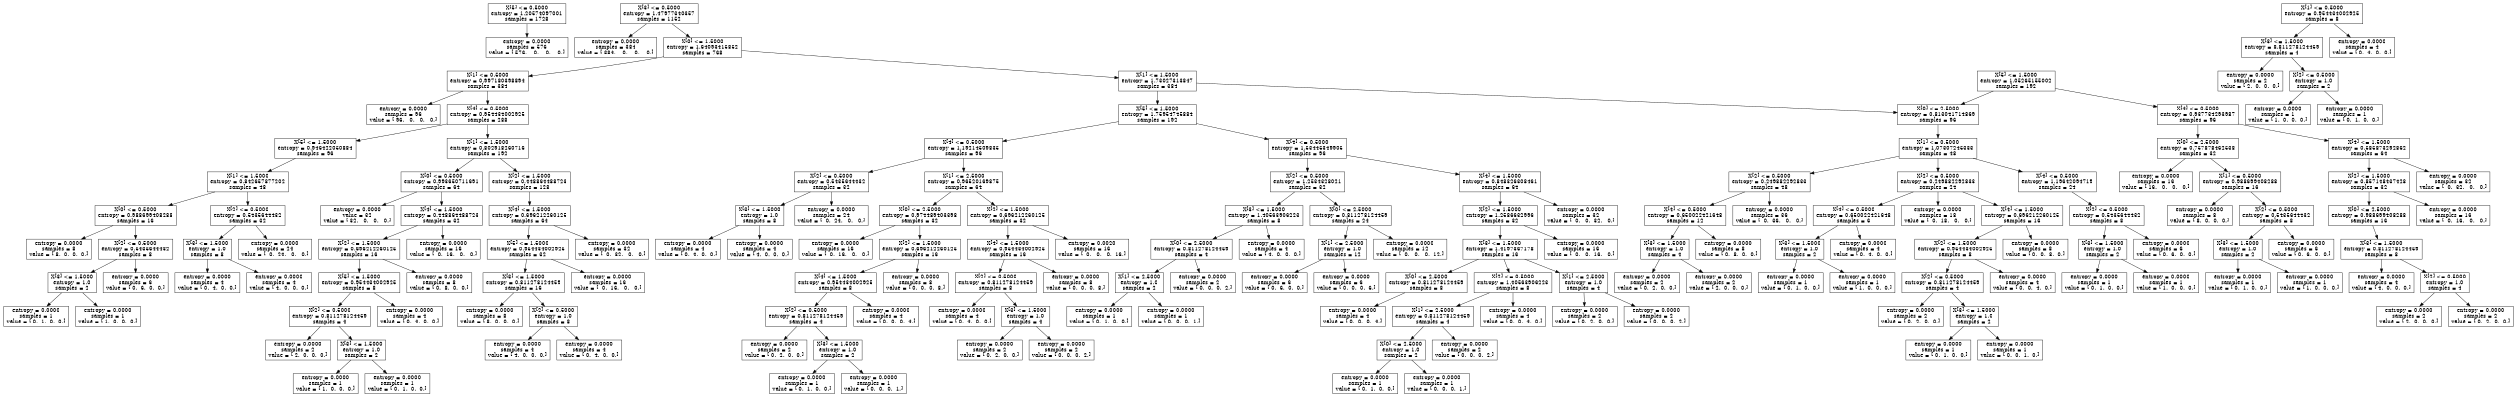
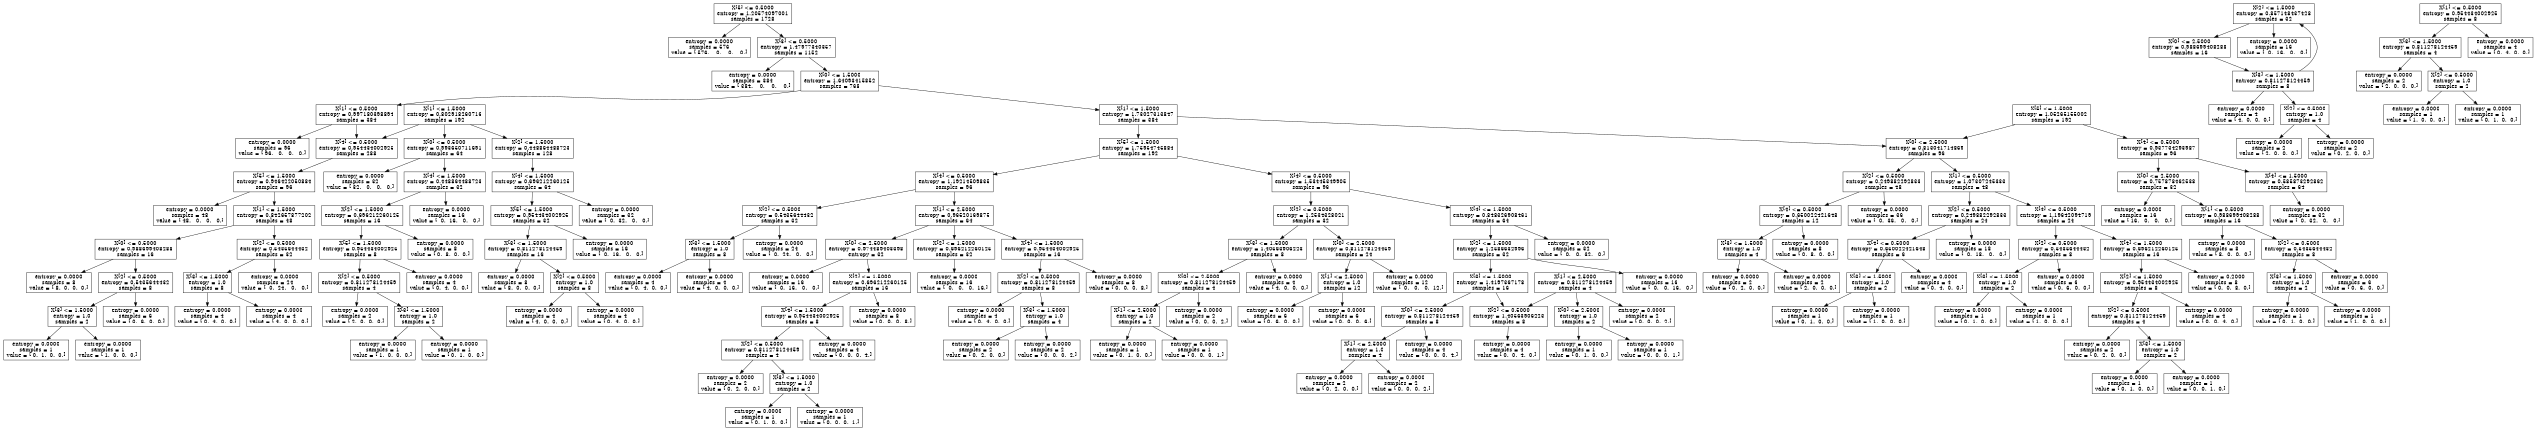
none -> (773, 29)
(2282, 47) -> (2420, 47)
(488, 130) -> (402, 131)
(2369, 163) -> (2317, 49)
(1857, 165) -> (1907, 164)
(1500, 182) -> (1491, 216)
(1978, 198) -> (2097, 232)
none -> (190, 216)
(357, 216) -> (360, 182)
(920, 216) -> (866, 249)
(1008, 230) -> (997, 232)
(1092, 249) -> (954, 283)
(2035, 249) -> (2221, 283)
(1540, 265) -> (1395, 332)
(1475, 299) -> (1544, 299)
